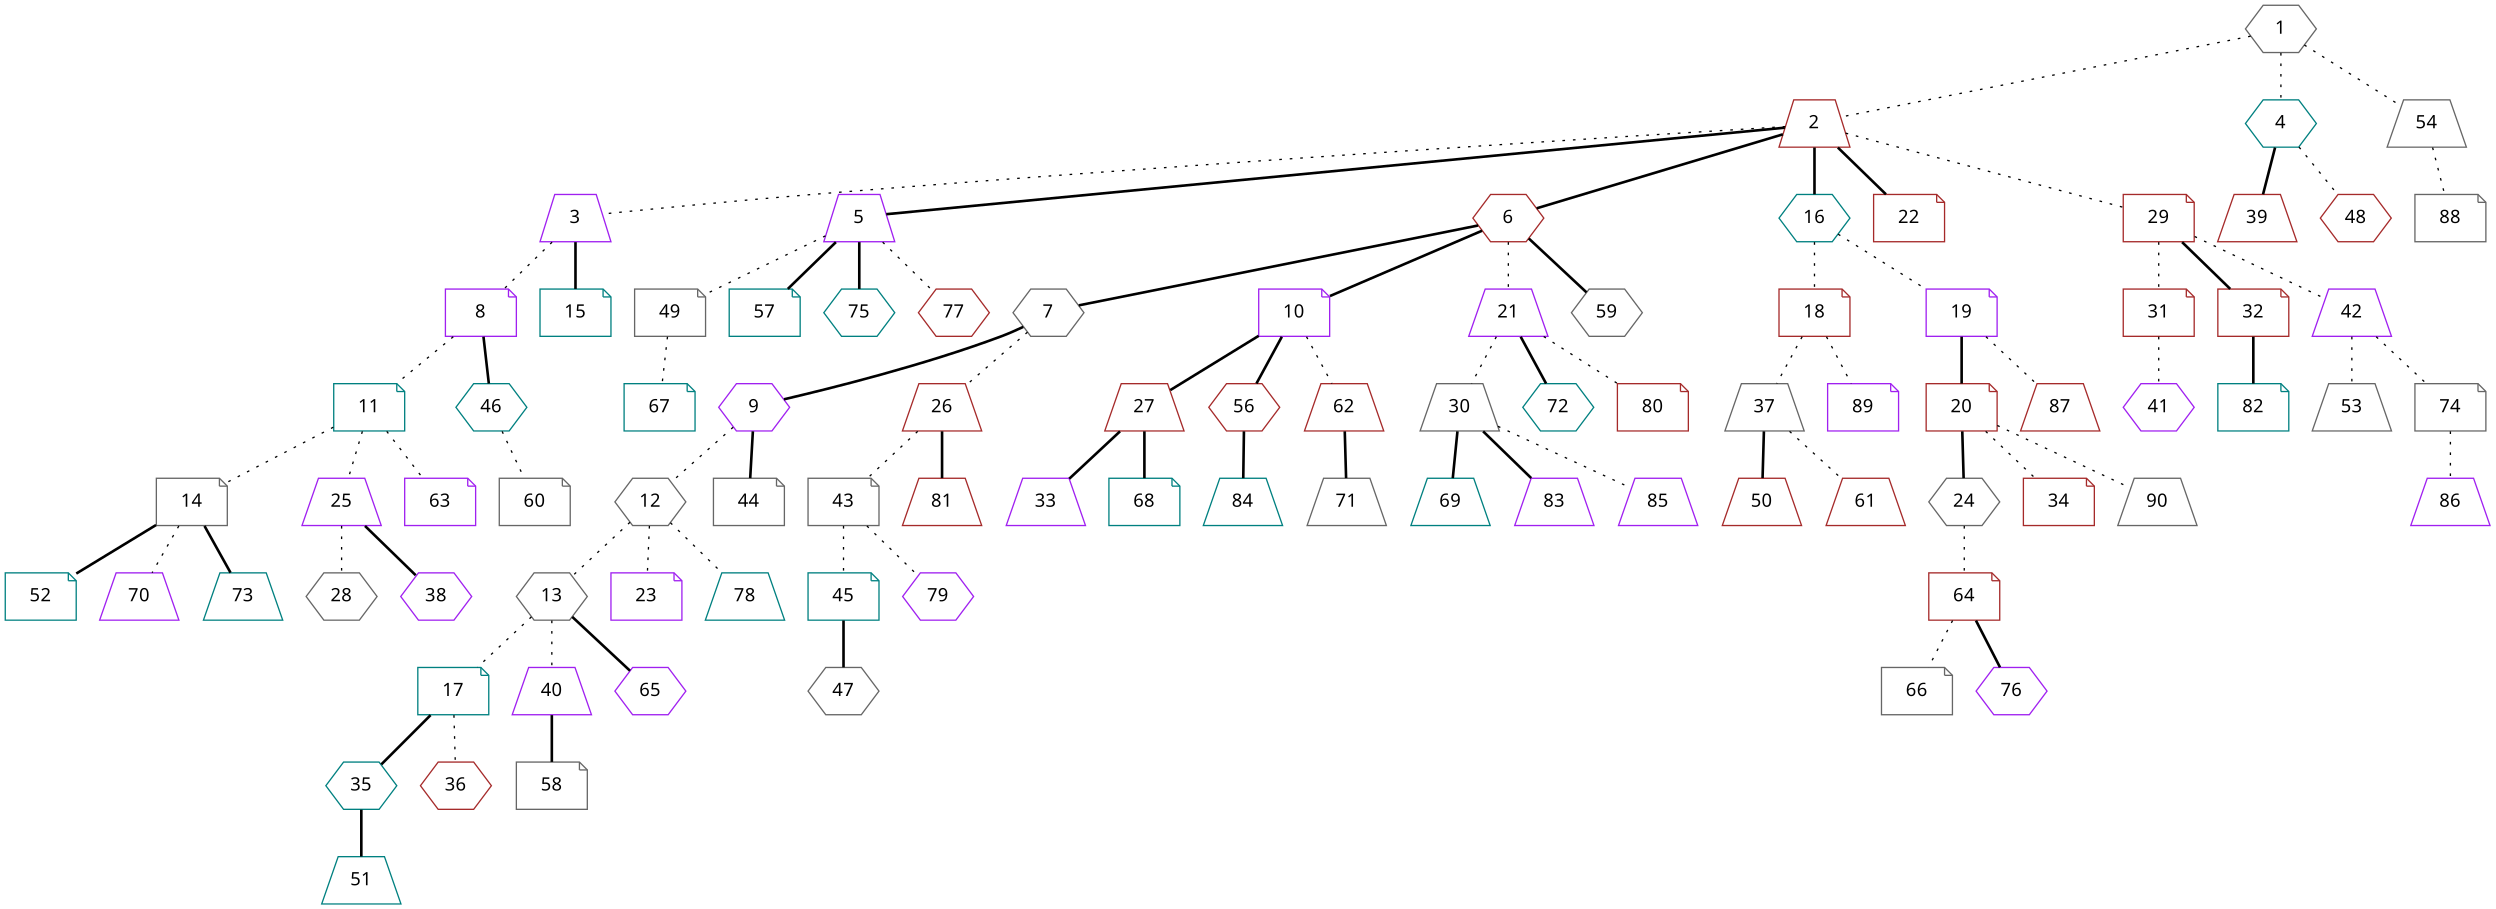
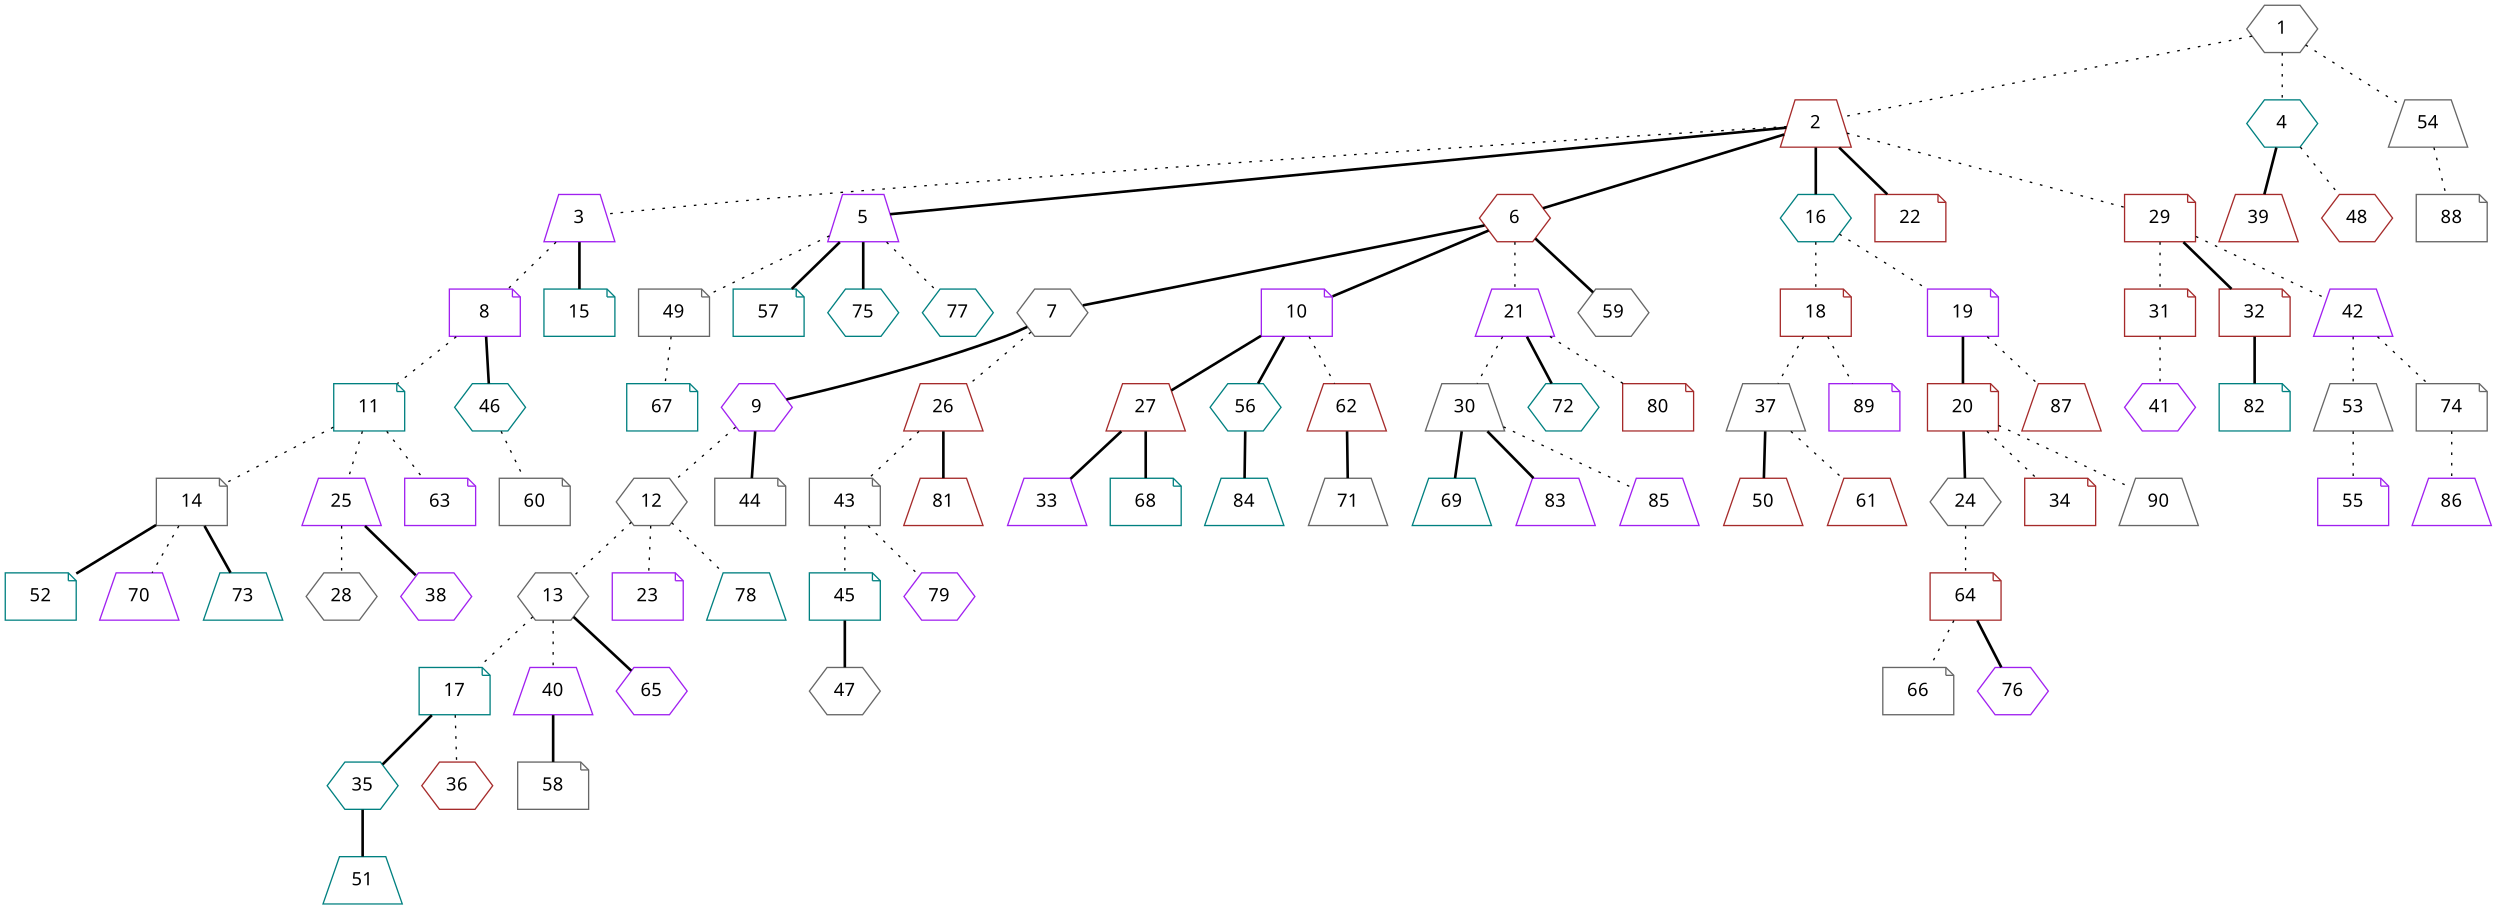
(954, 313) -> (958, 313)
(1244, 407) -> (1246, 407)
none -> (2353, 502)
